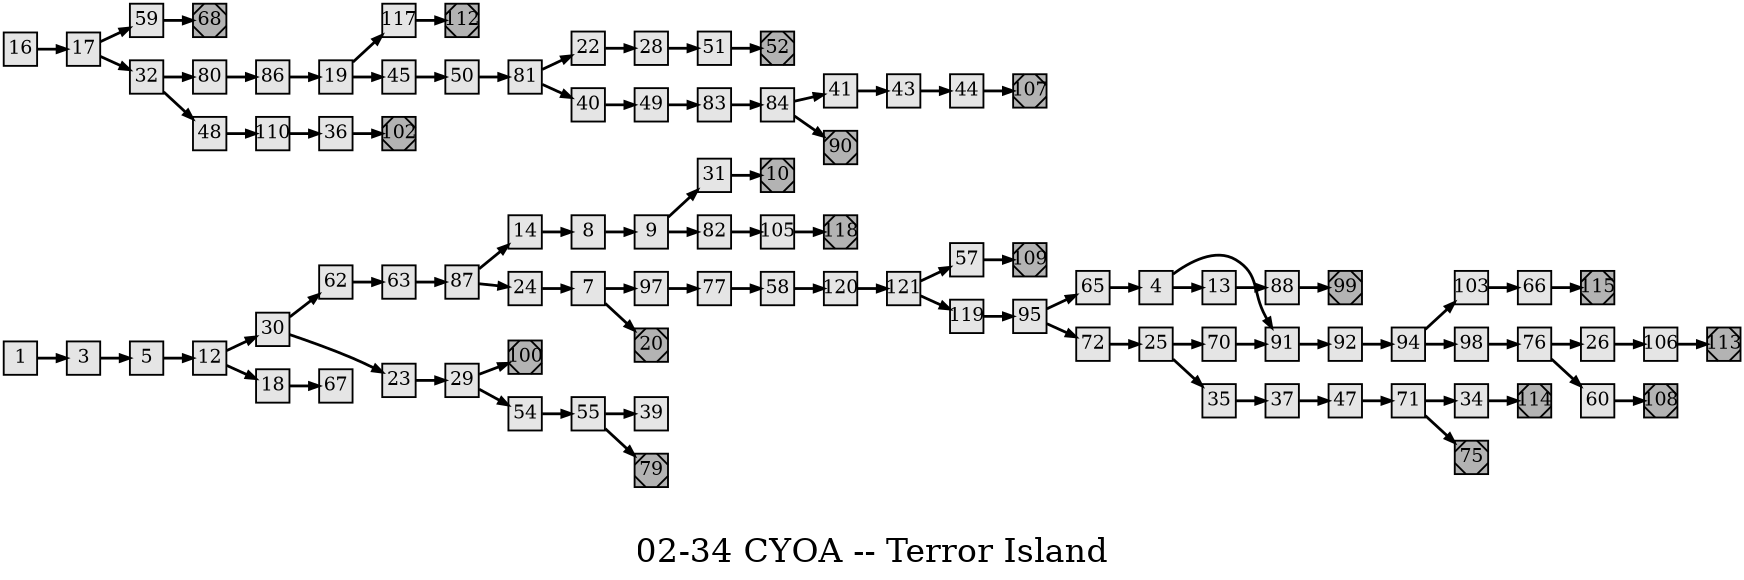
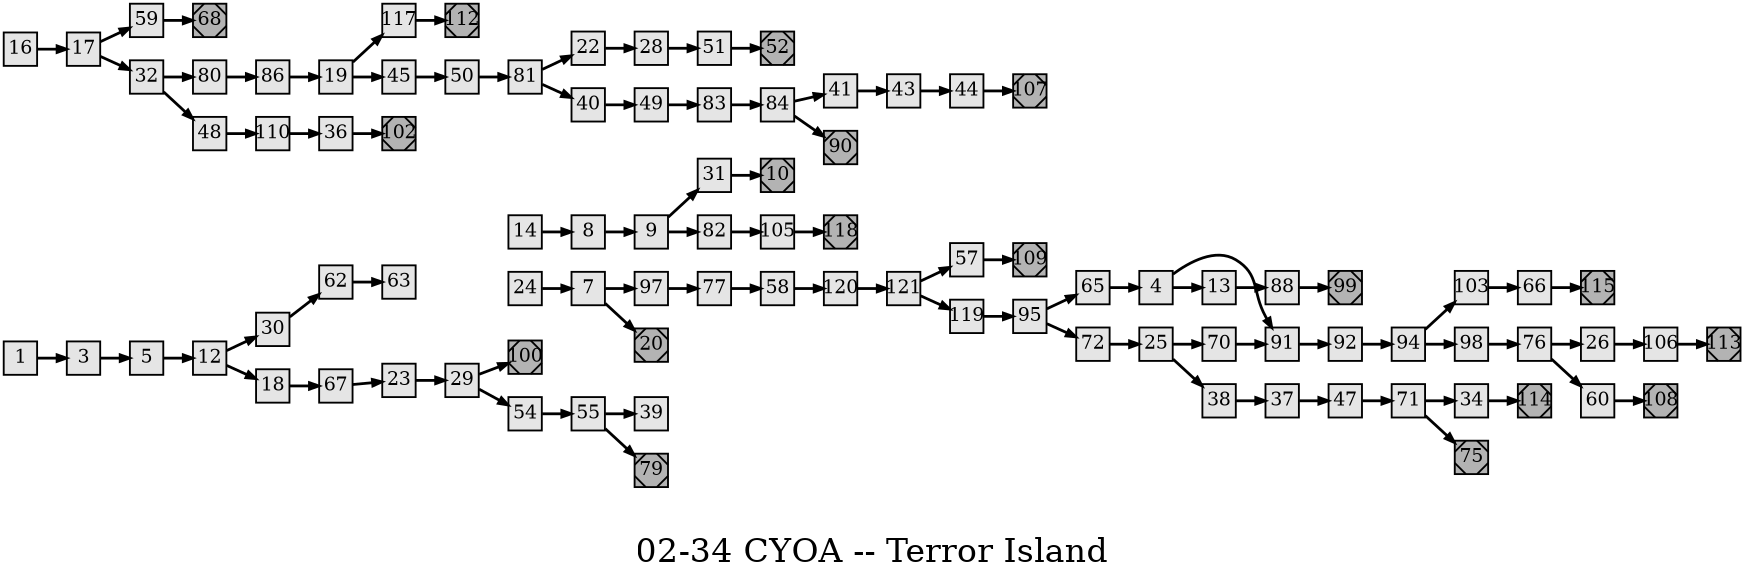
(462, 282) -> none
(332, 350) -> (363, 384)
(1219, 401) -> (1219, 401)
